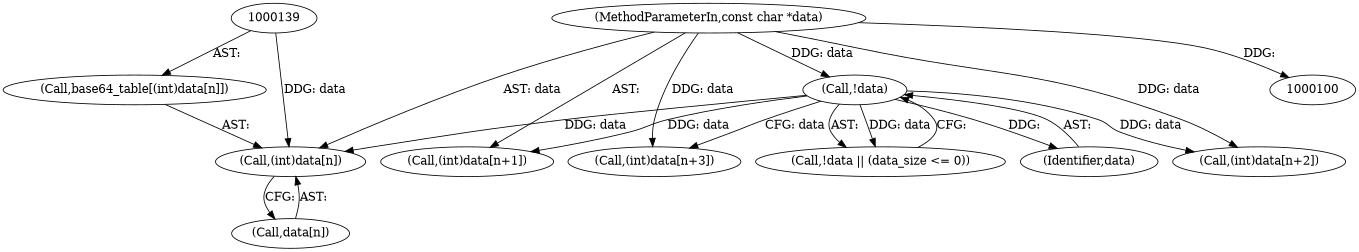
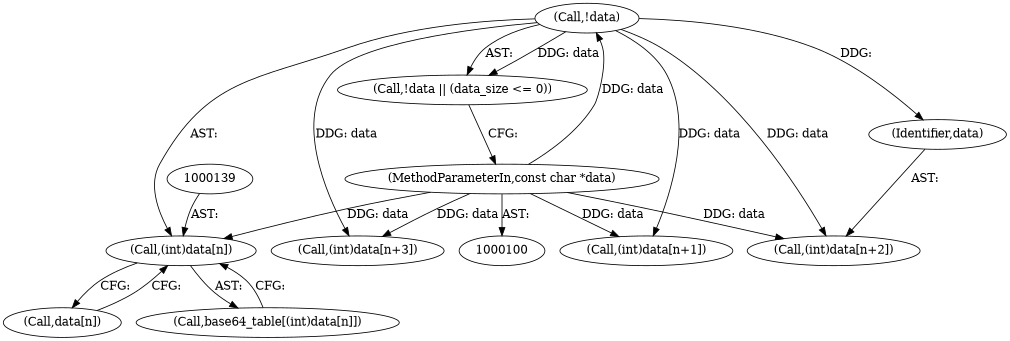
(210, 51) -> (208, 287)
(1261, 54) -> (518, 215)
(315, 90) -> (207, 215)
(532, 90) -> (378, 215)
(628, 90) -> (613, 215)
(1001, 107) -> (888, 190)
(935, 122) -> (480, 131)
(238, 126) -> (272, 287)
(595, 126) -> (206, 134)
(795, 126) -> (346, 134)
(315, 198) -> (168, 287)
